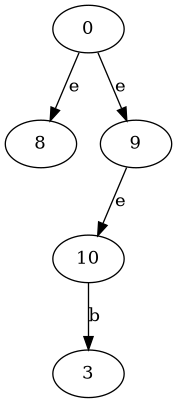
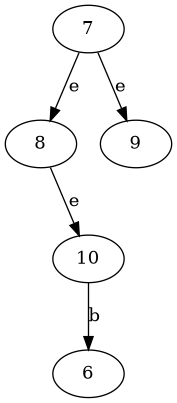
(88, 29) -> (88, 29)
(115, 195) -> (62, 195)
(88, 374) -> (88, 374)
